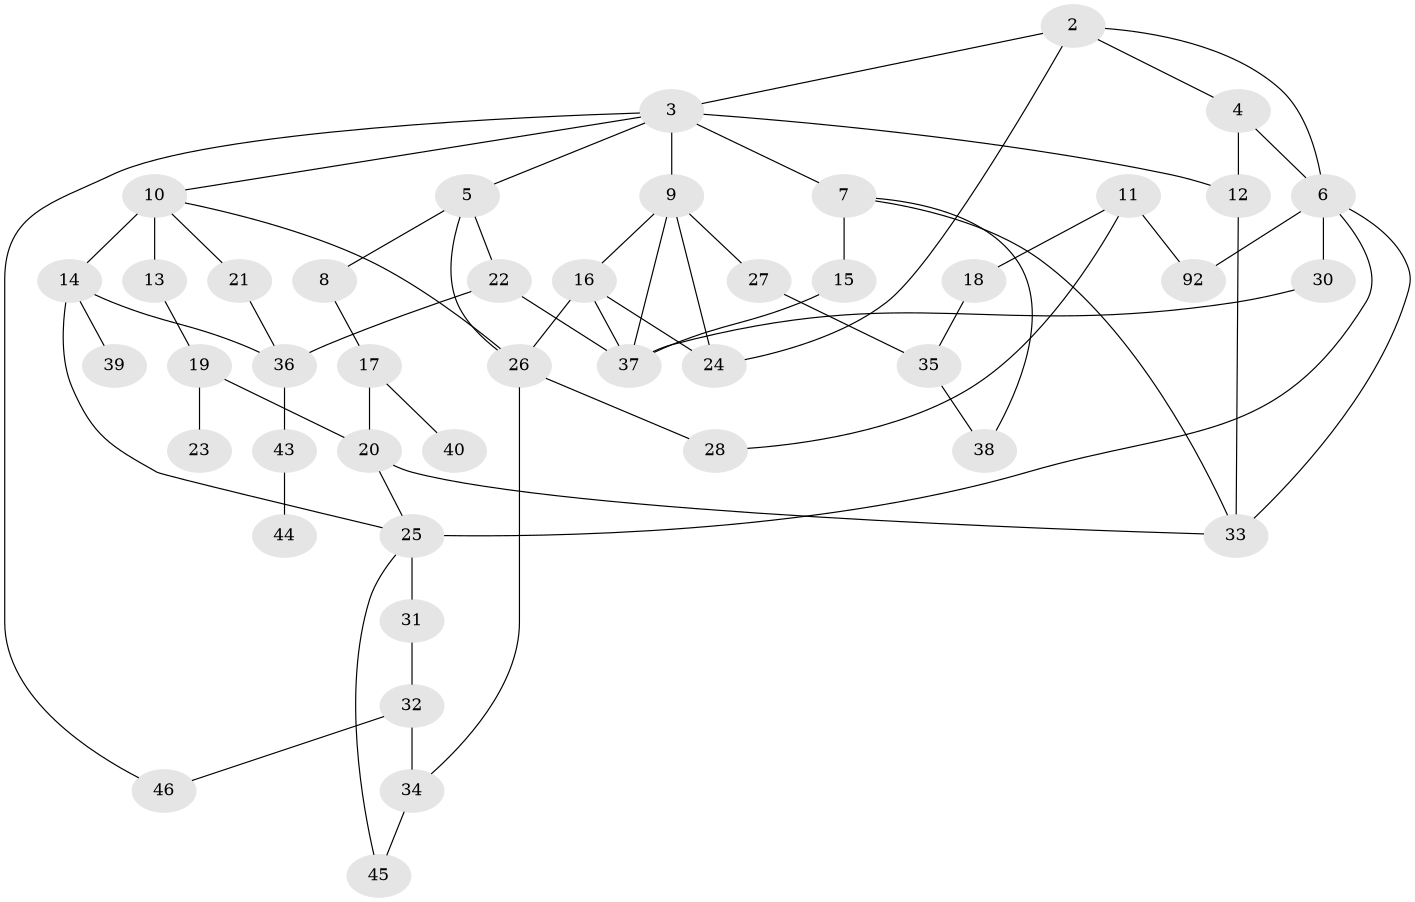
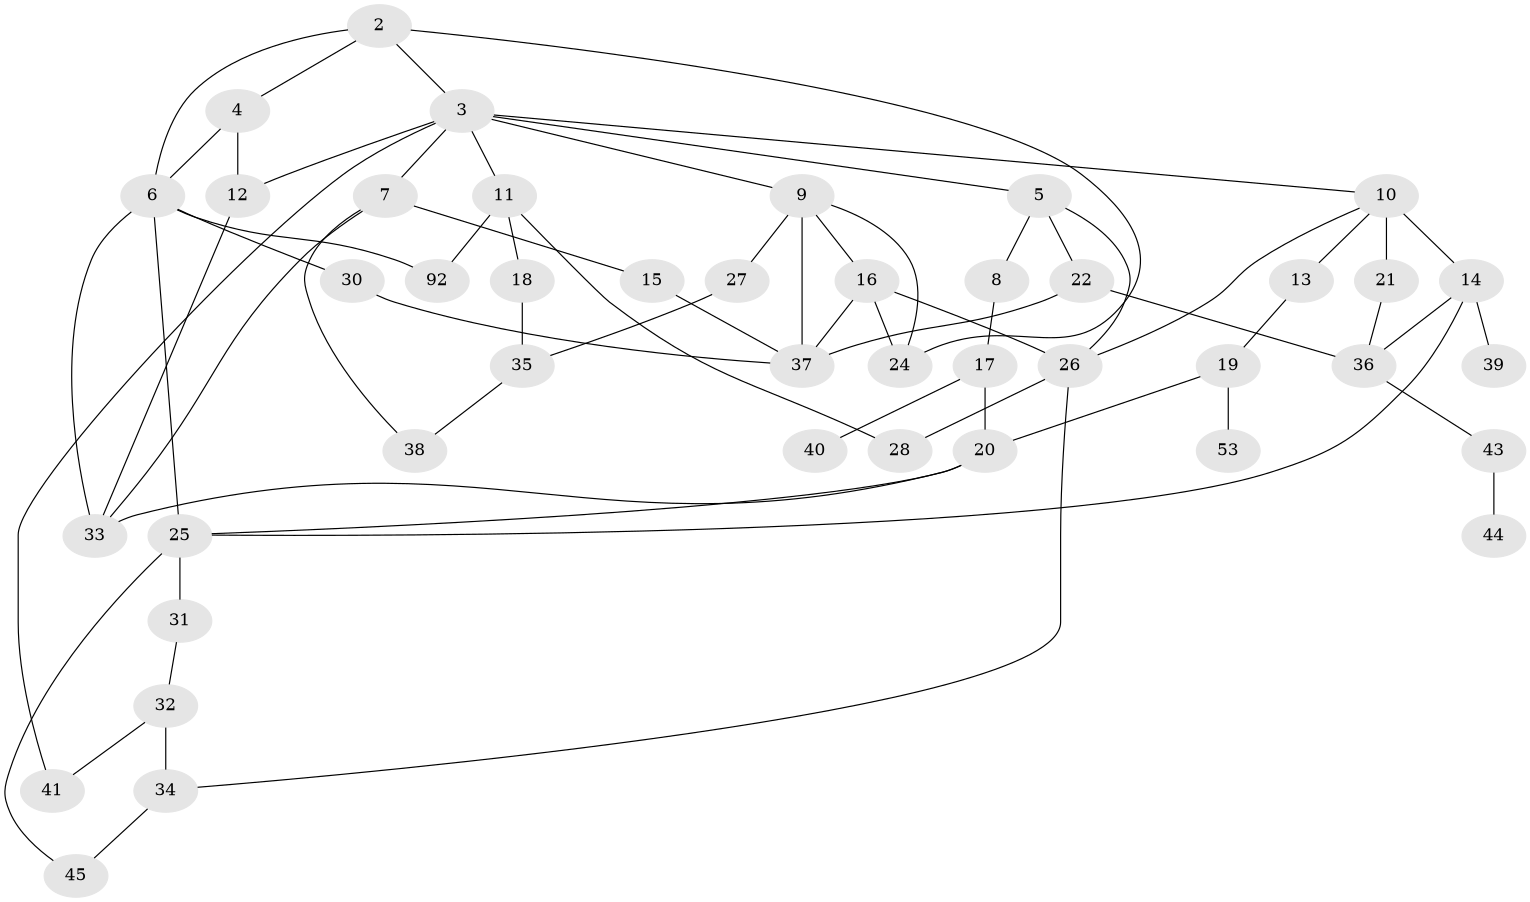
none -> (483, 154)
(200, 451) -> (1228, 451)
(164, 791) -> (52, 791)
